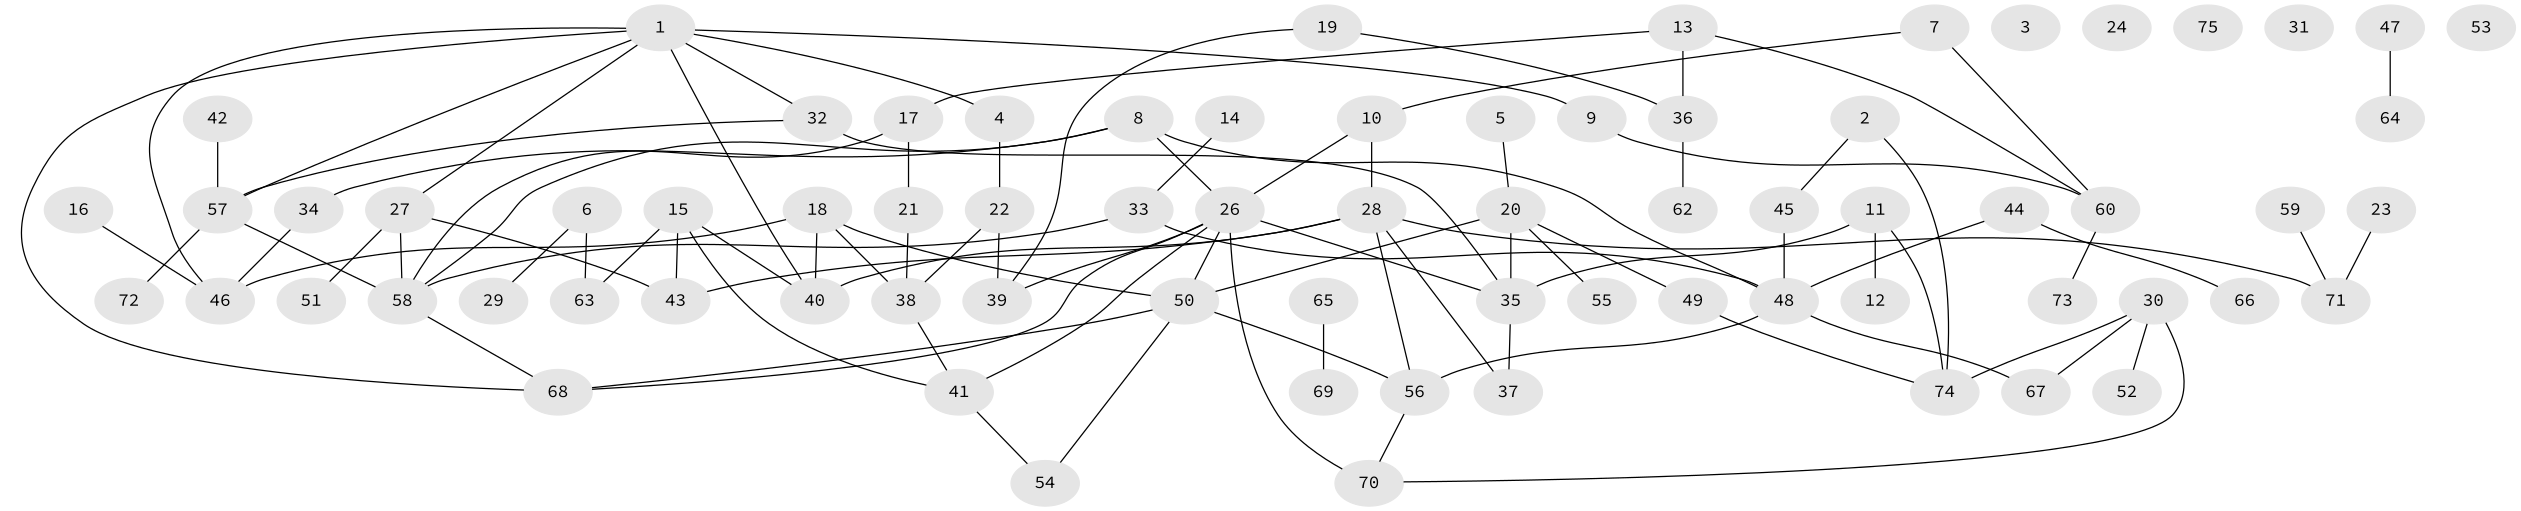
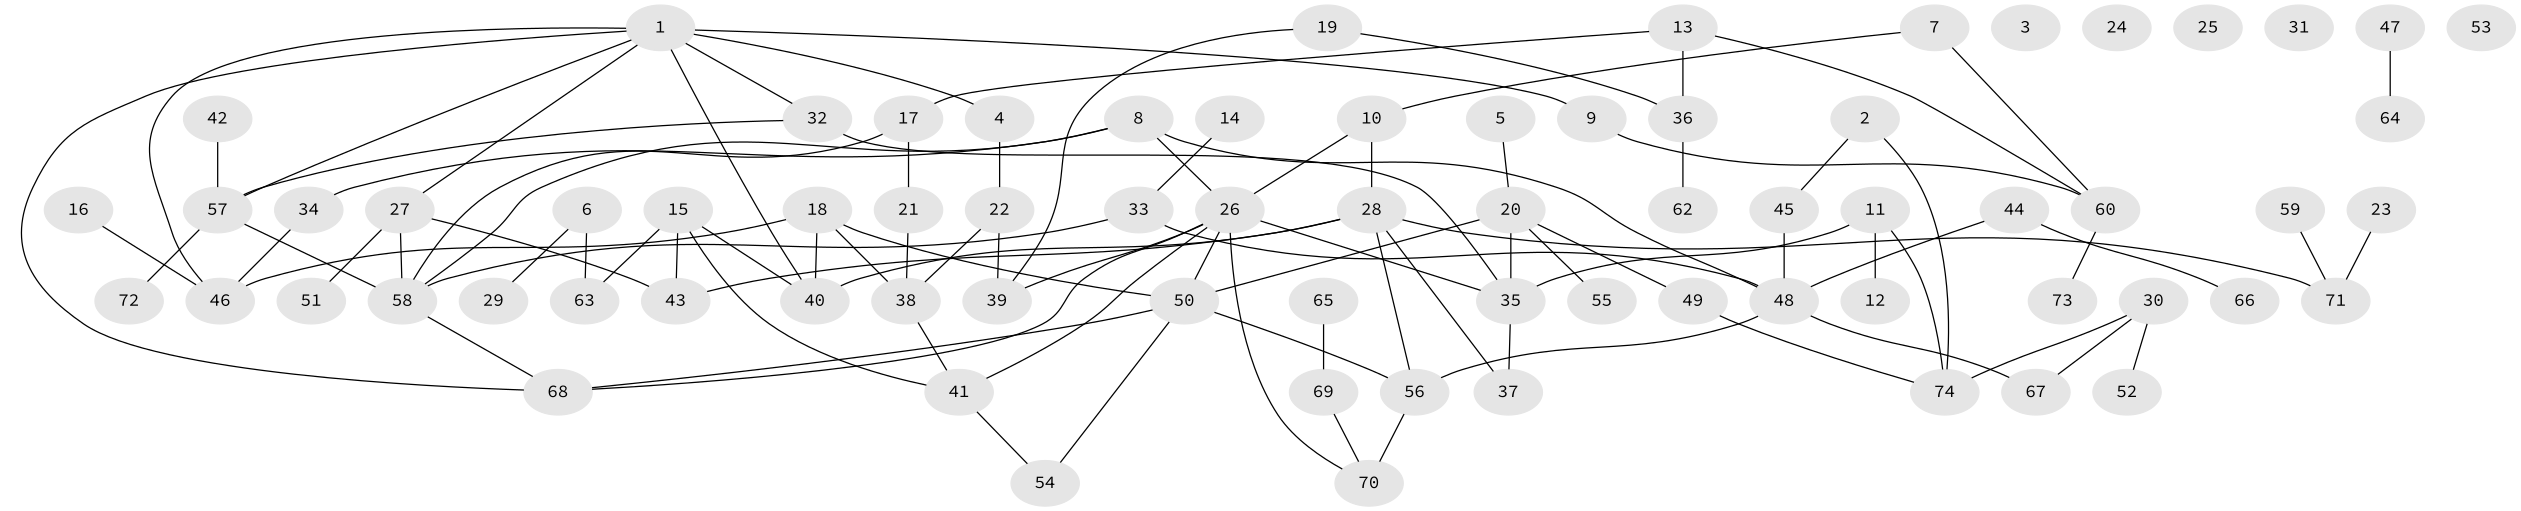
(2208, 28) -> (2208, 28)
(1840, 468) -> (1346, 438)
